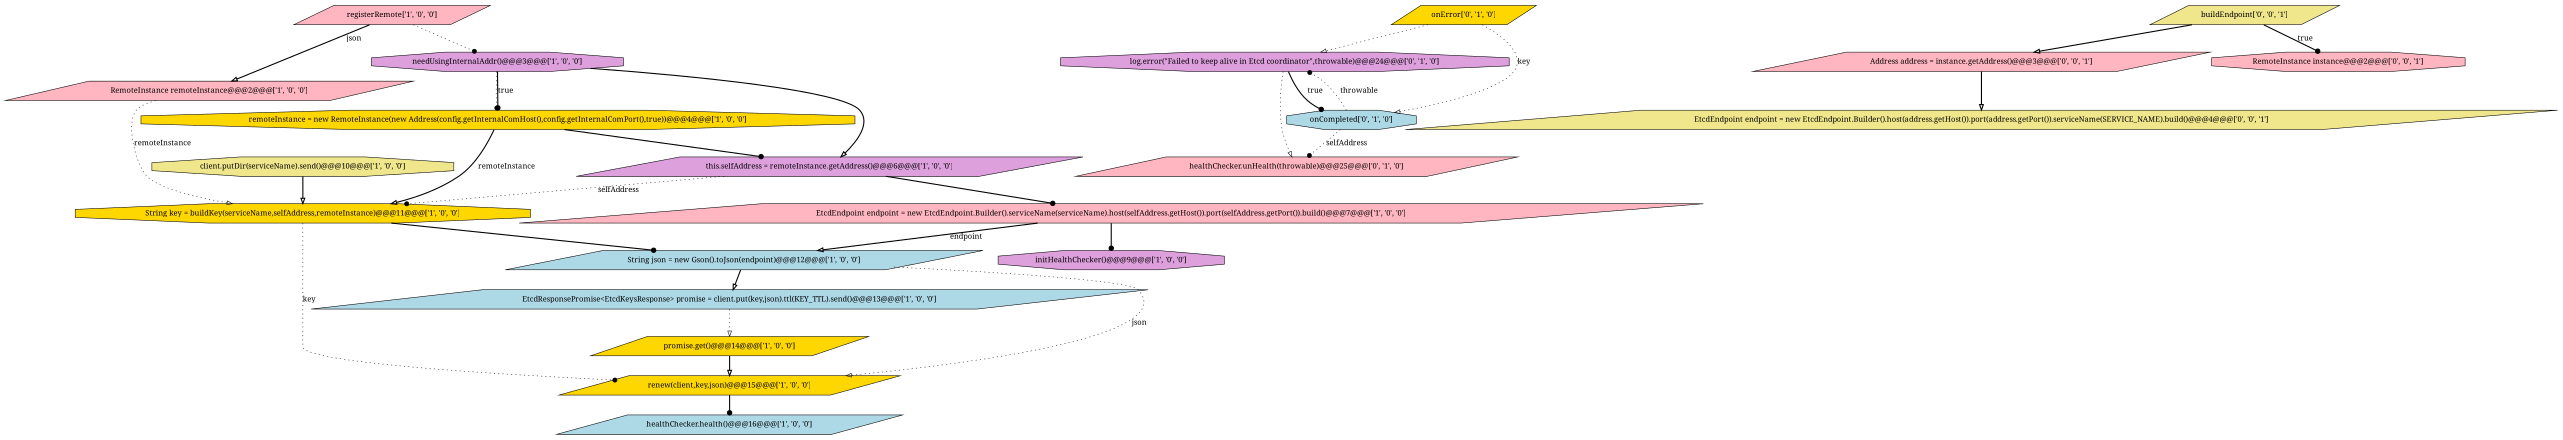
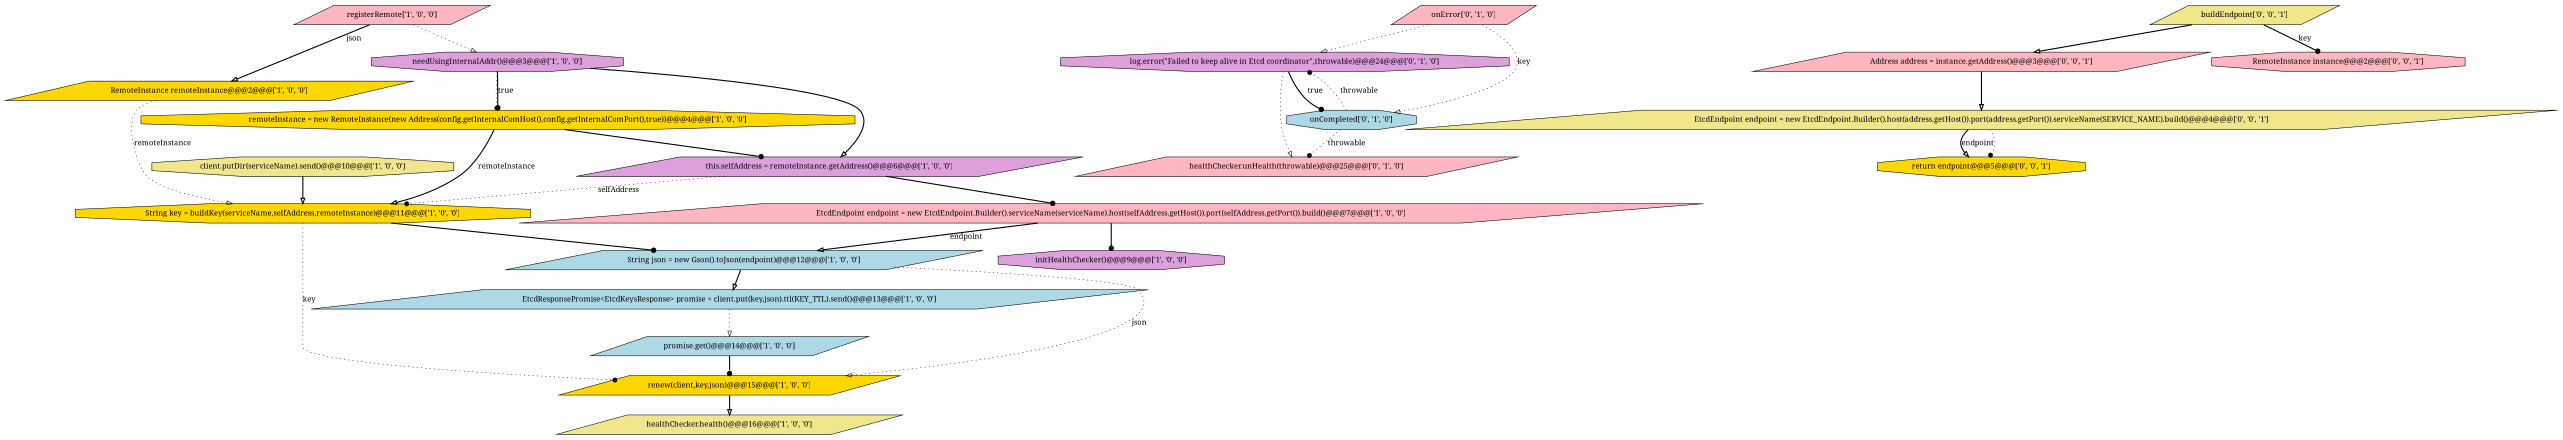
(1464, 15) -> (1464, 15)
(443, 38) -> (443, 38)
(2305, 38) -> (2305, 38)
(209, 91) -> (209, 91)
(1347, 143) -> (1347, 143)
none -> (1981, 167)
(730, 346) -> (730, 346)
(730, 363) -> (730, 363)
(730, 403) -> (730, 403)
(730, 425) -> (730, 425)
